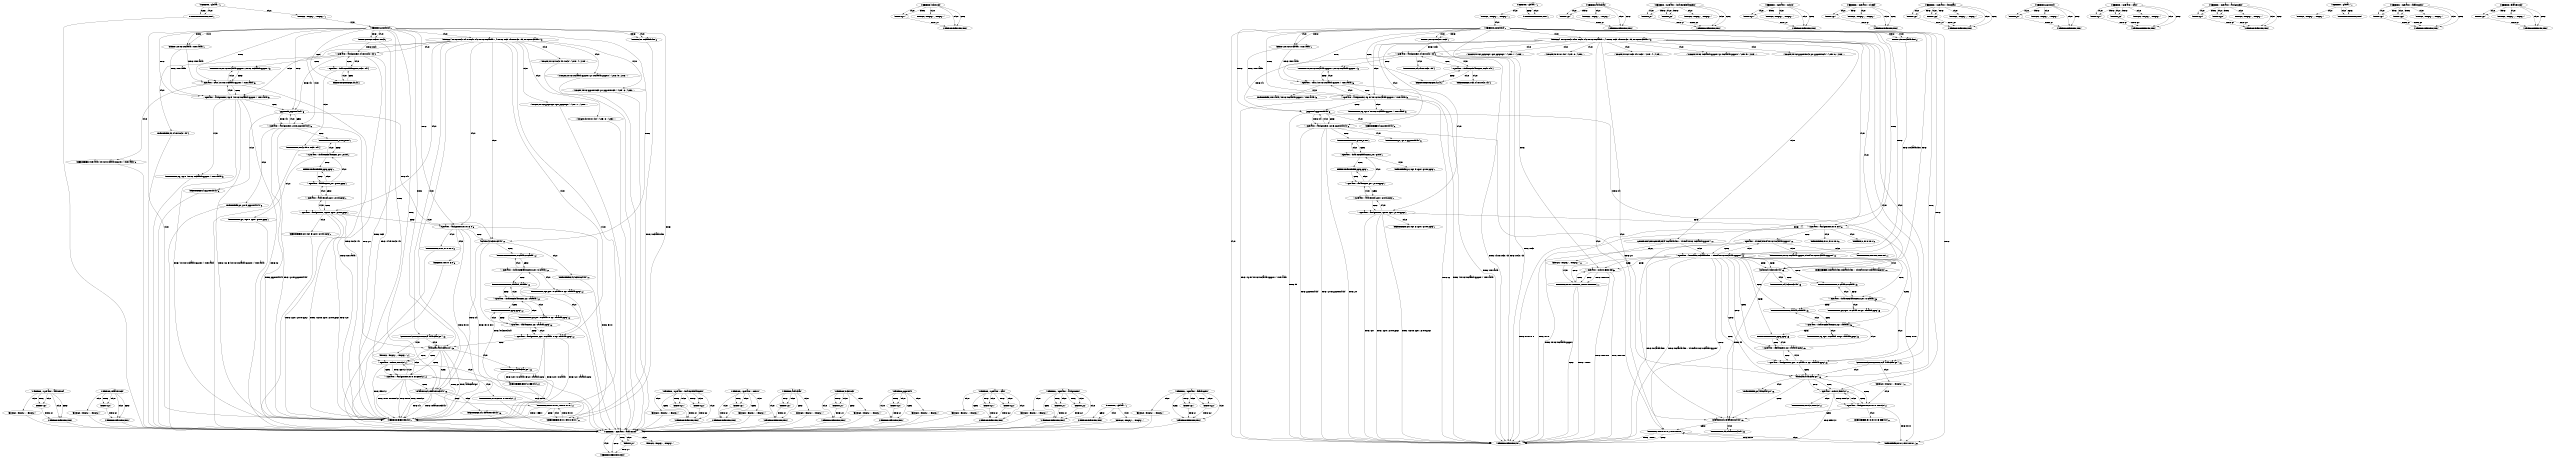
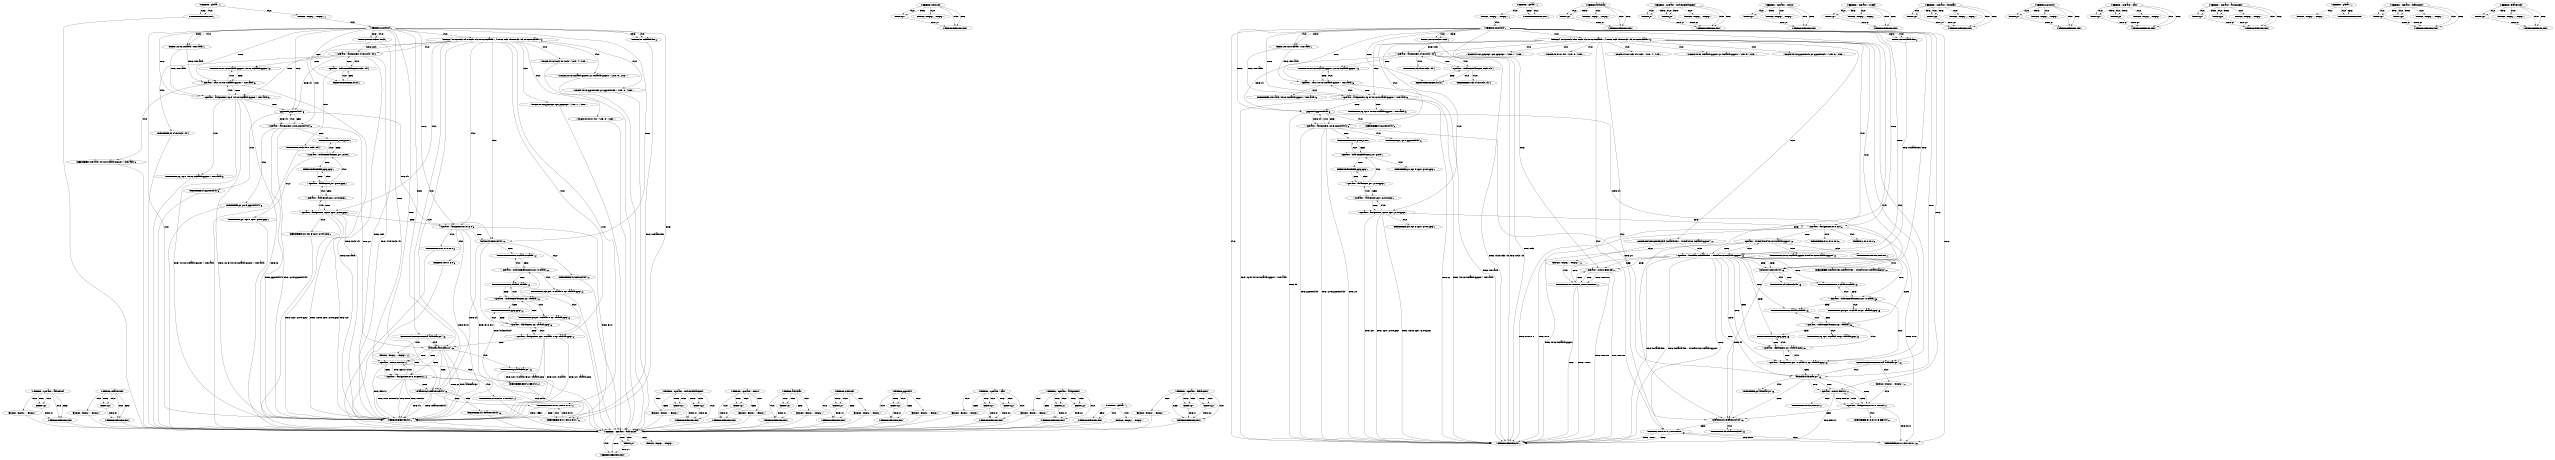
(1614, 270) -> (1614, 270)
